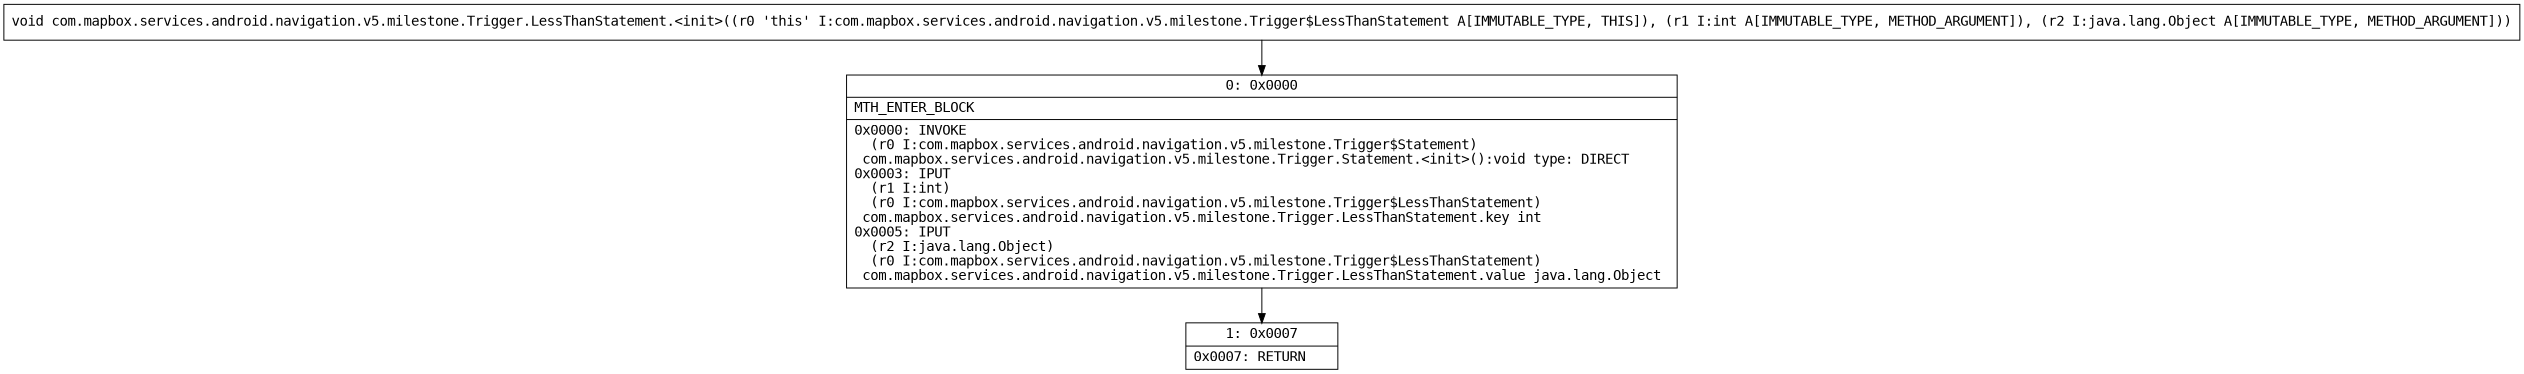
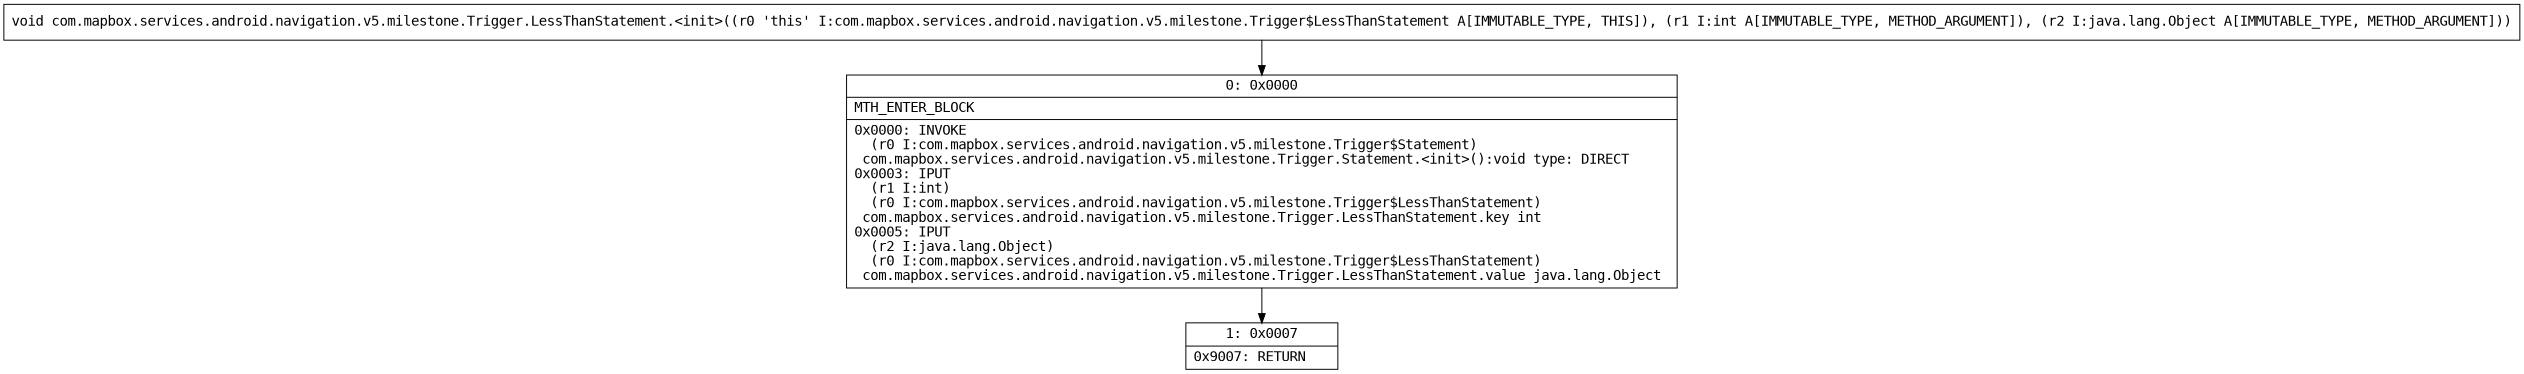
(1262, 357) -> (1262, 357)
